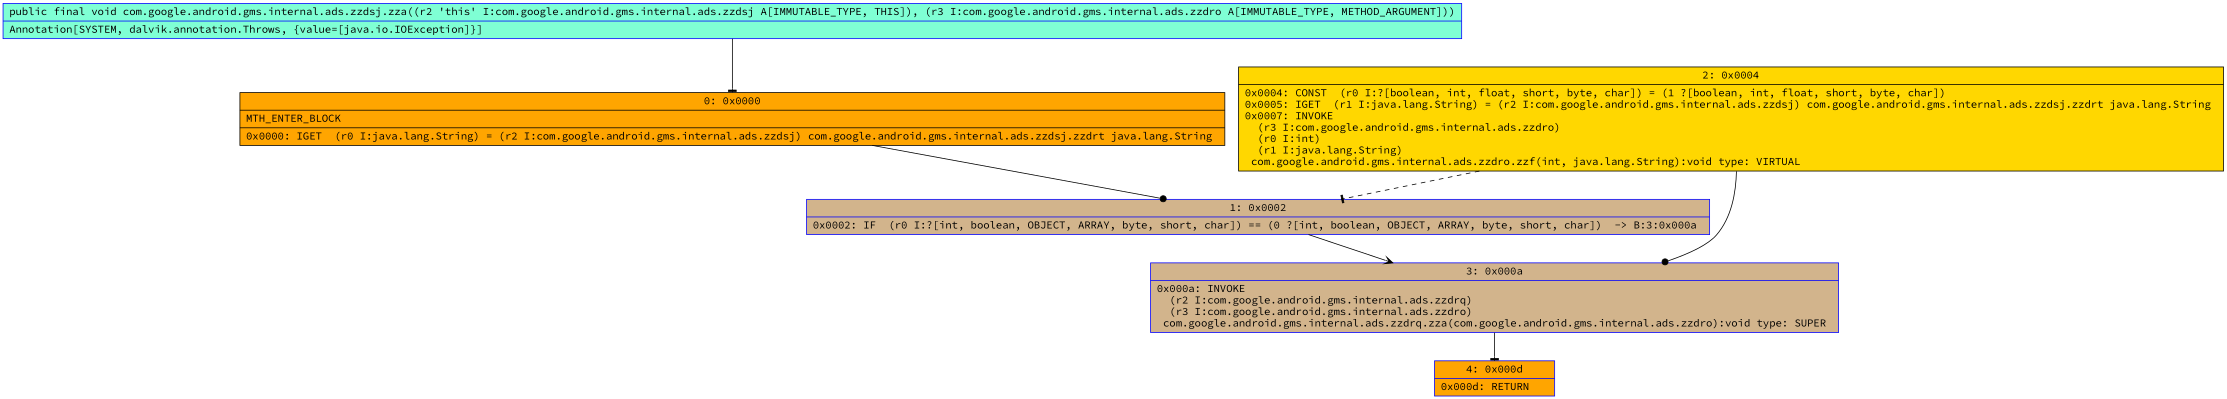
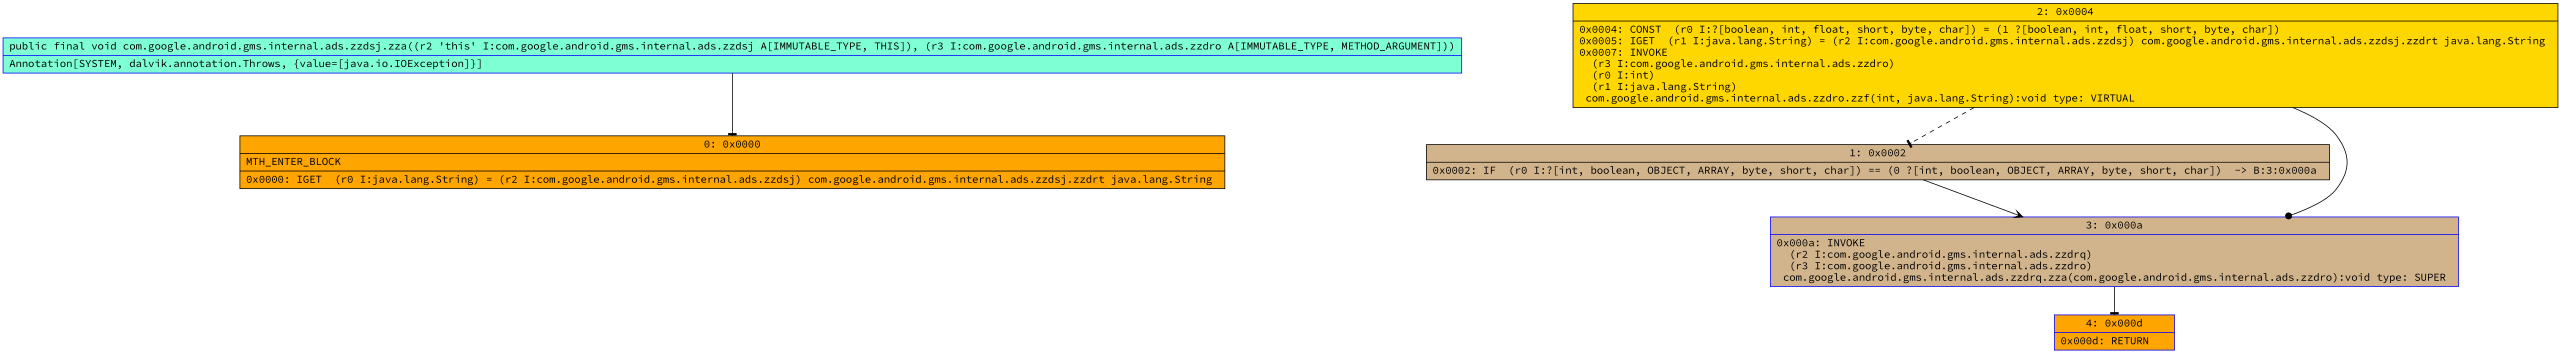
(1016, 172) -> none
(1258, 217) -> (1878, 162)
